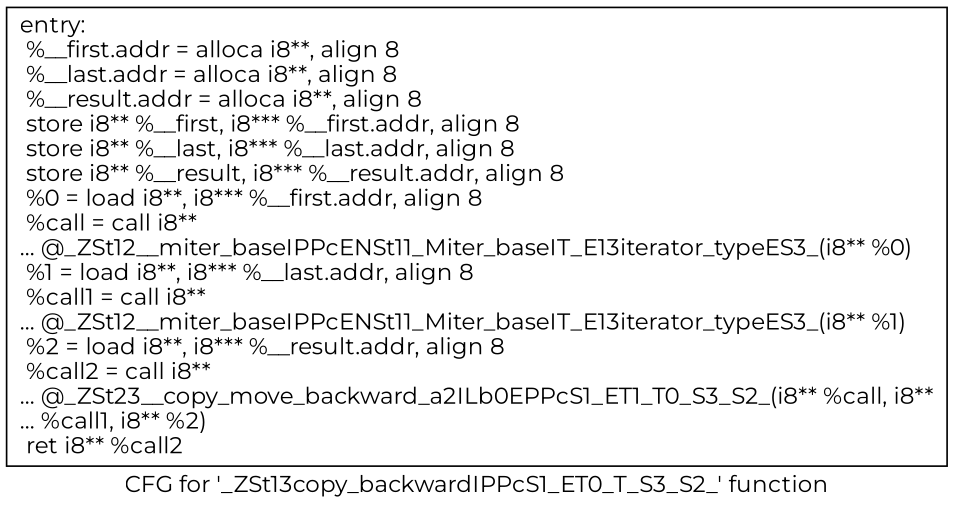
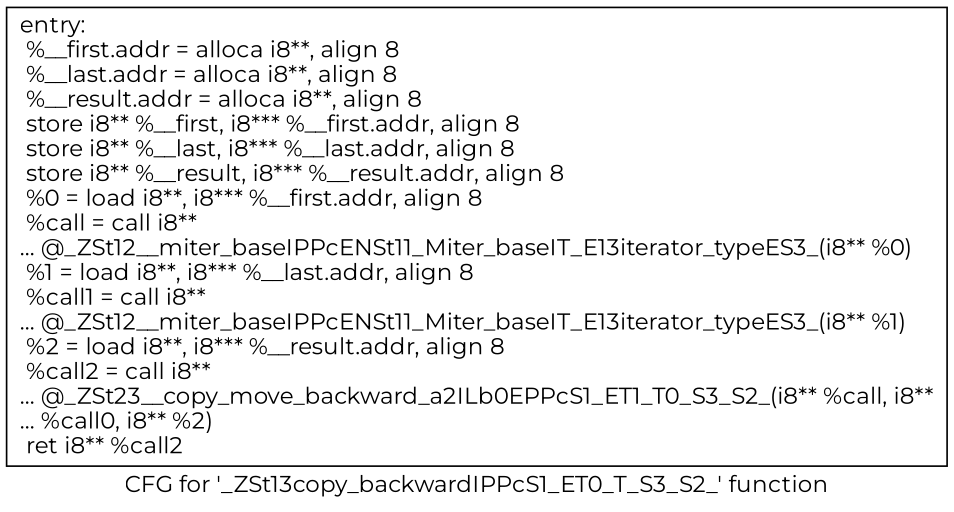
(114, 422) -> (117, 422)
